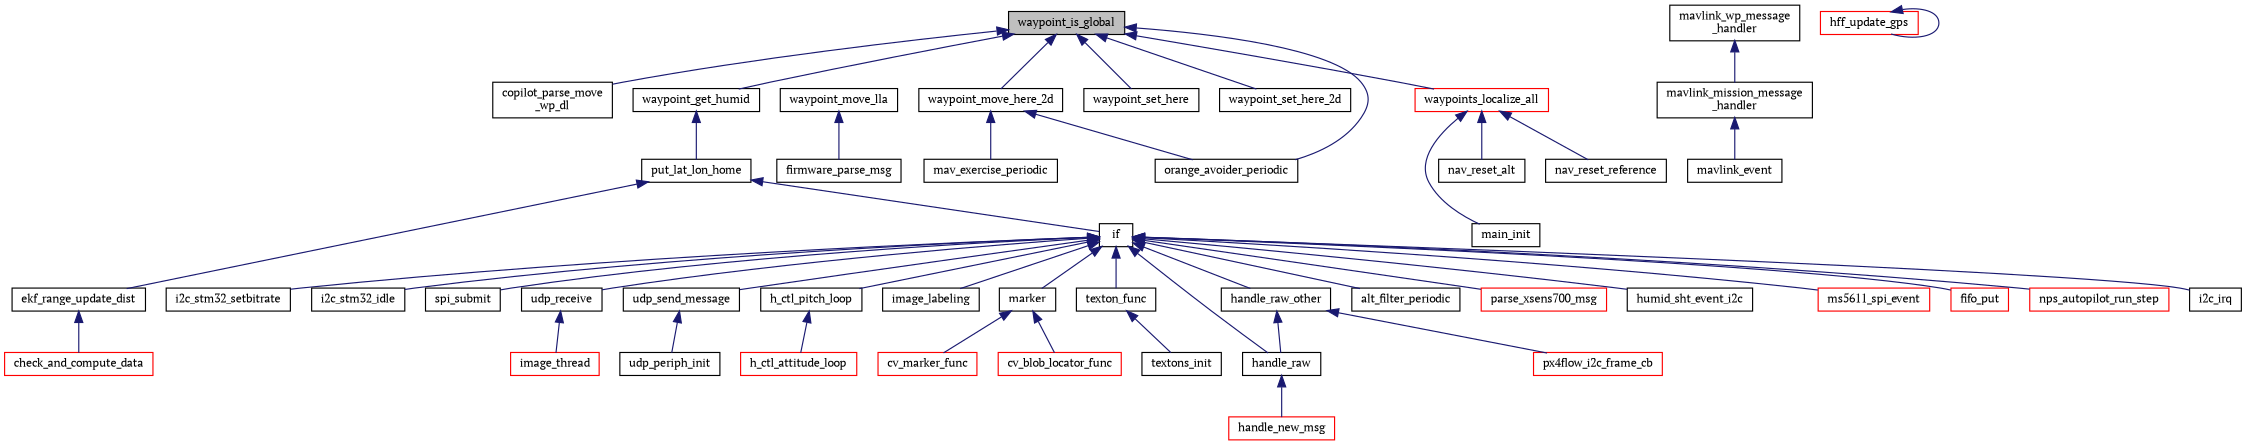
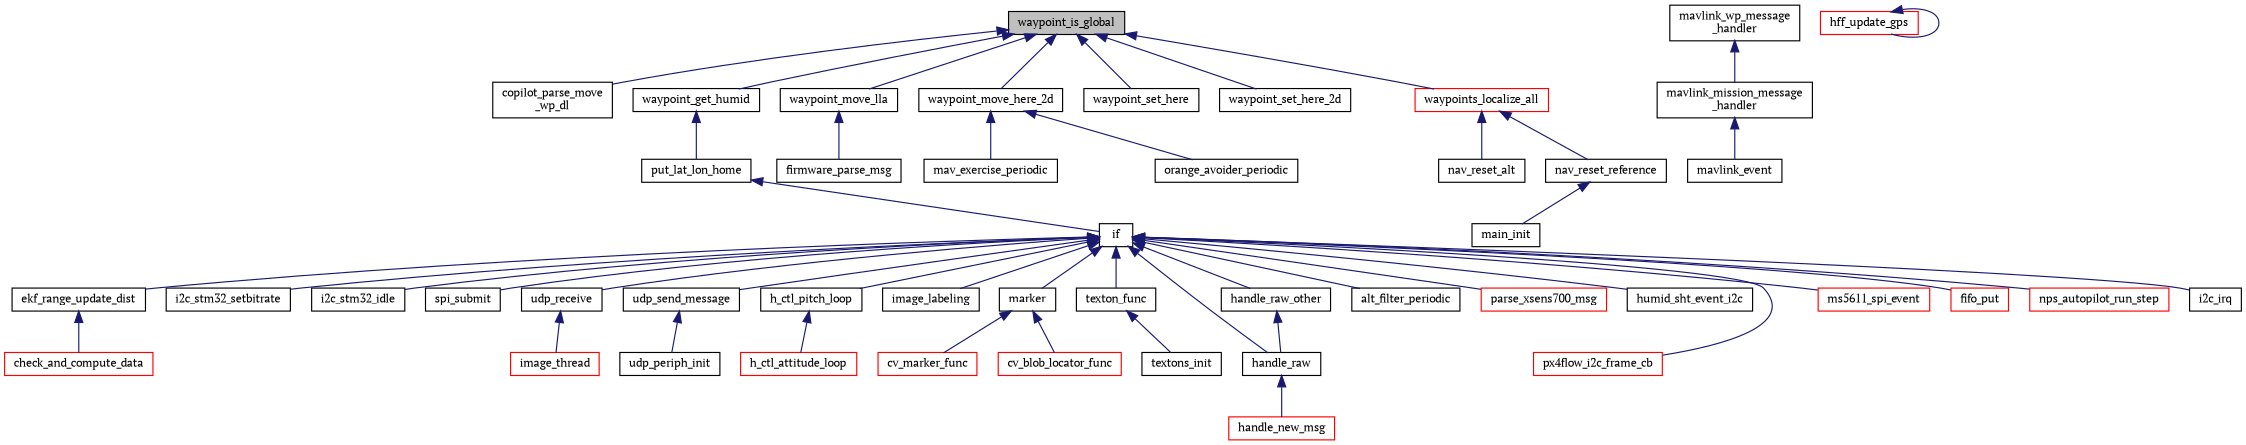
(1310, 56) -> (947, 63)
(1427, 178) -> (1551, 206)
(382, 236) -> (546, 260)
(1443, 333) -> (1528, 259)
